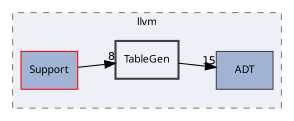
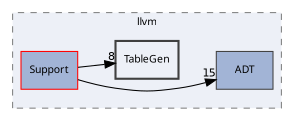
(192, 65) -> (142, 91)
